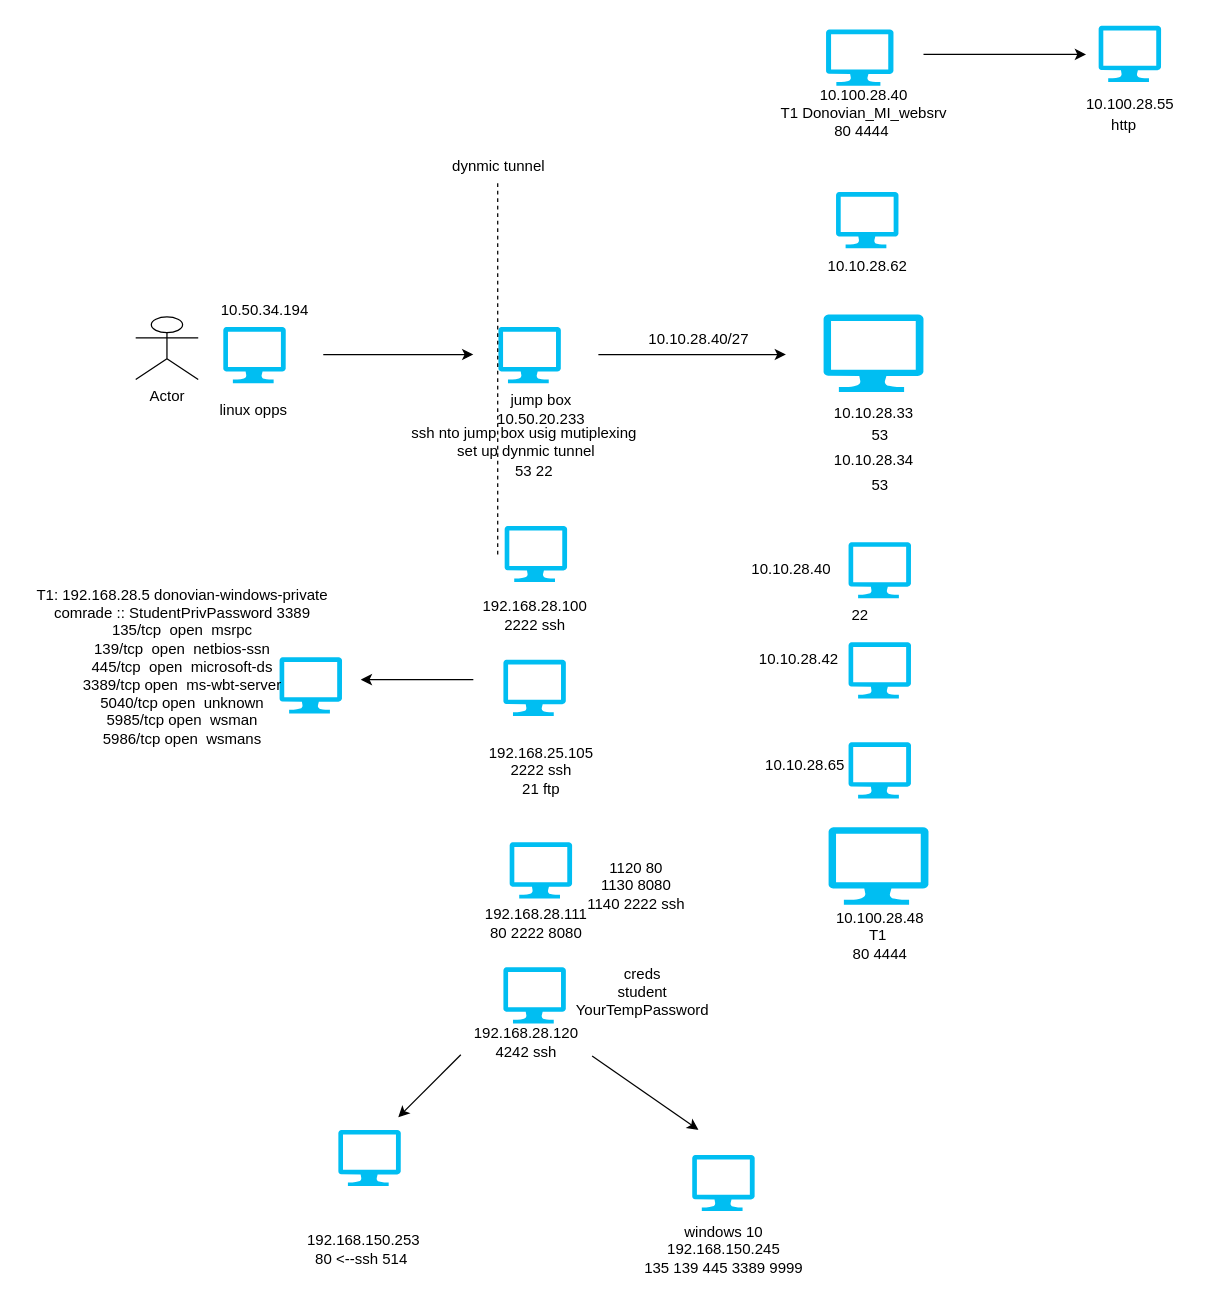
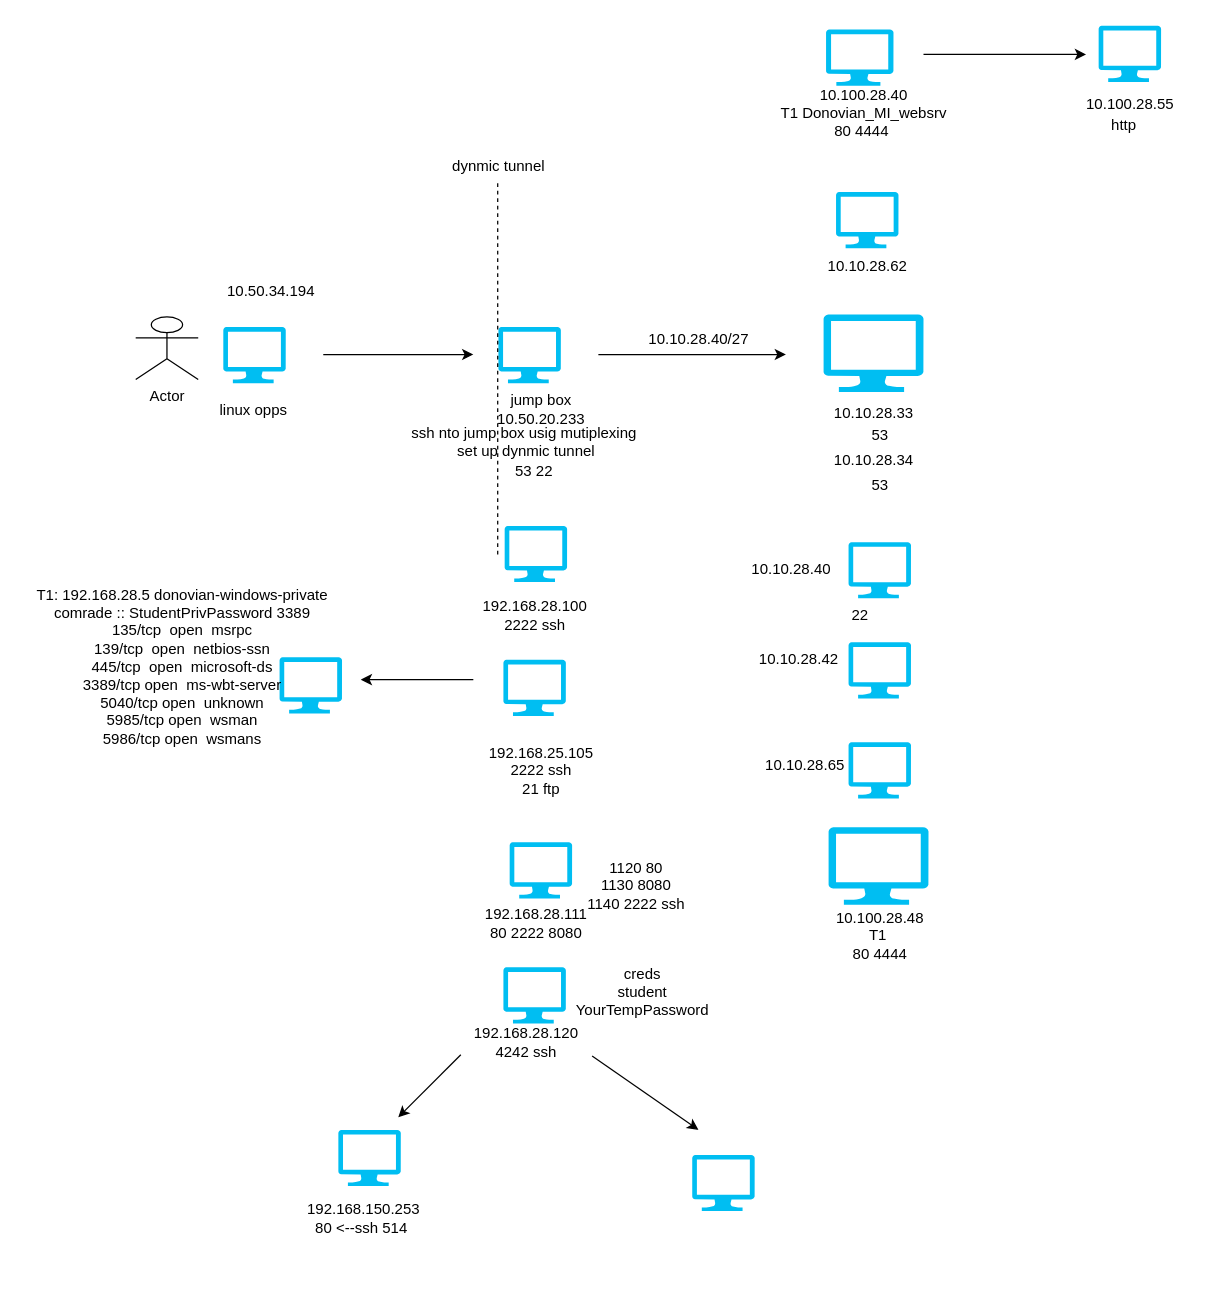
(264, 311) -> (271, 292)
(363, 1249) -> (363, 1218)
(723, 1249) -> none
